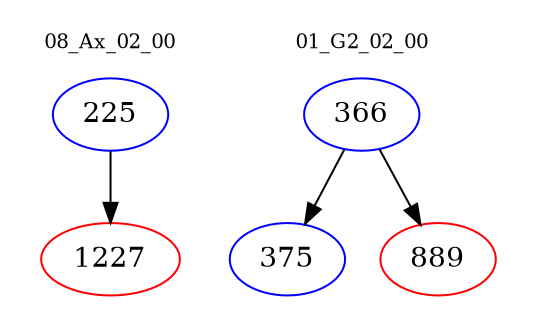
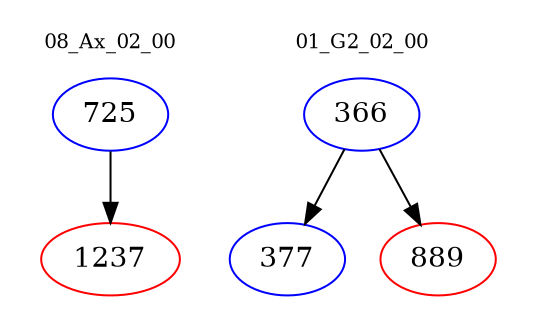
(111, 115) -> (111, 115)
(111, 259) -> (111, 259)
(287, 259) -> (287, 259)
